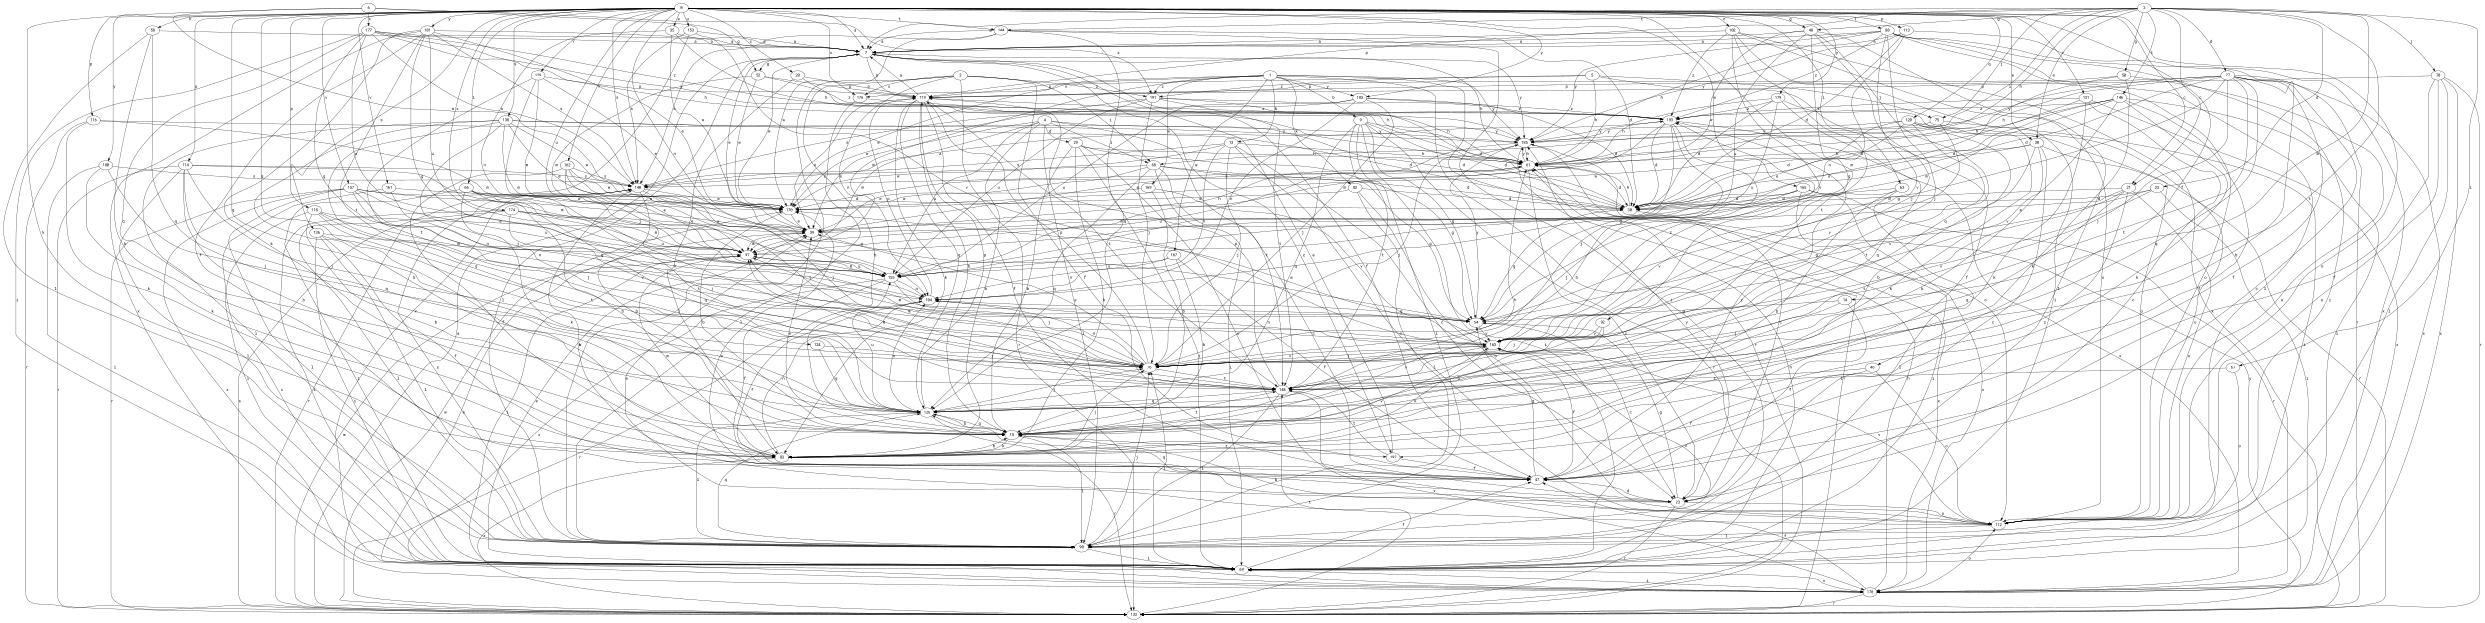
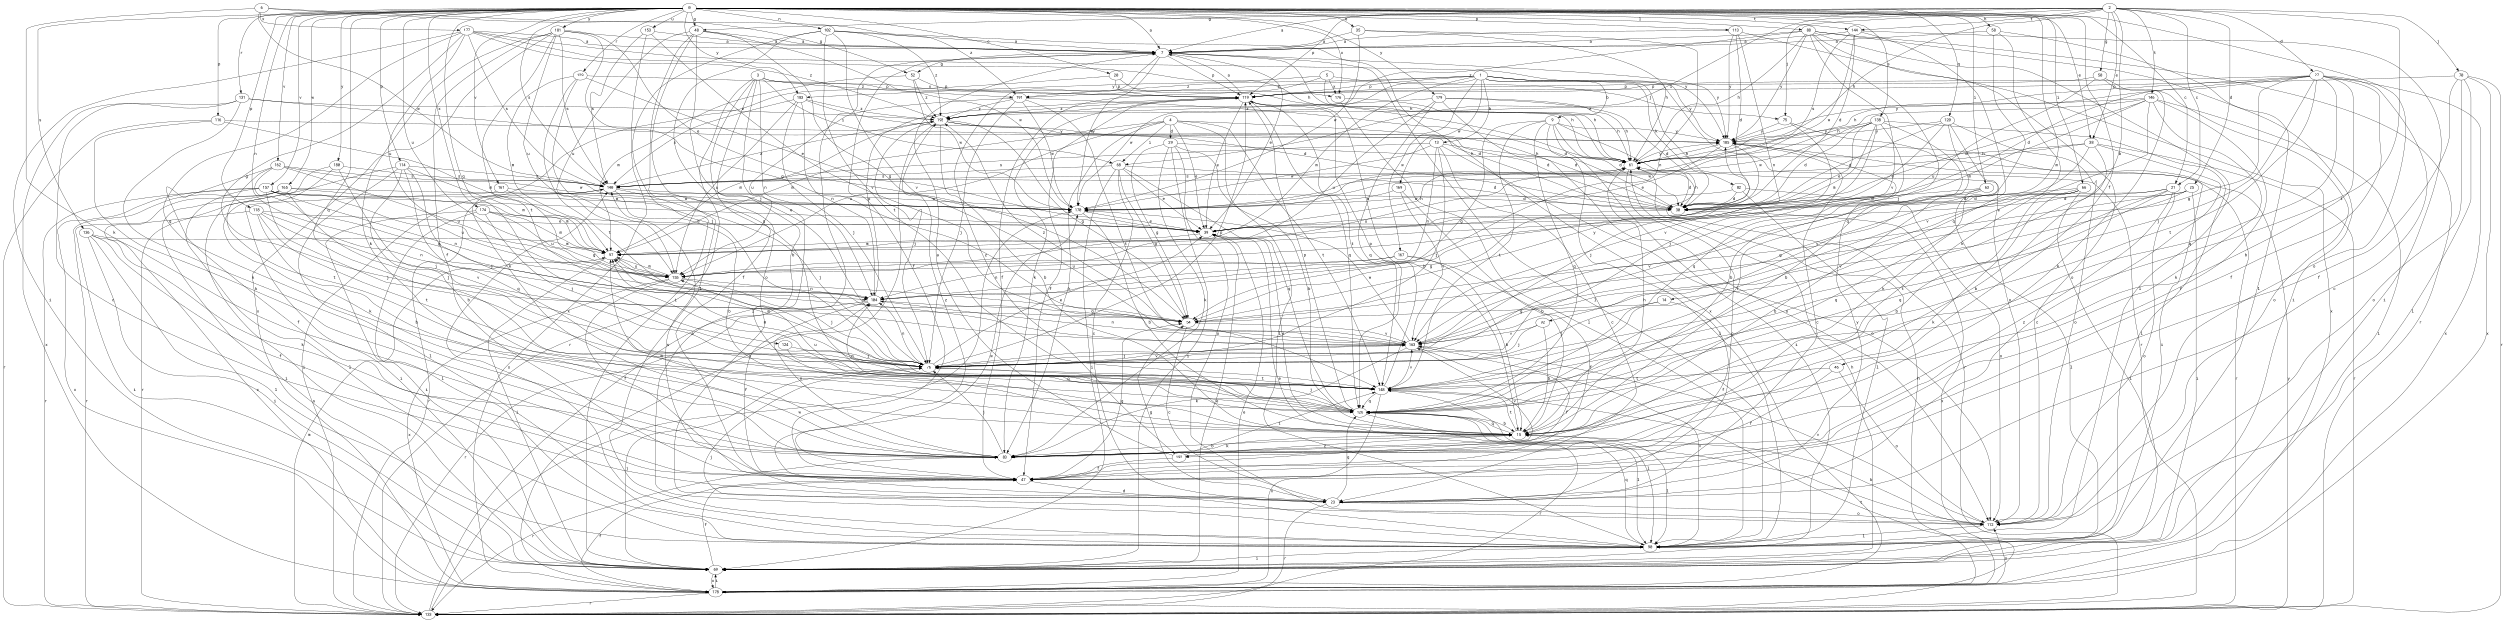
(1662, 326) -> none
(2233, 368) -> none
